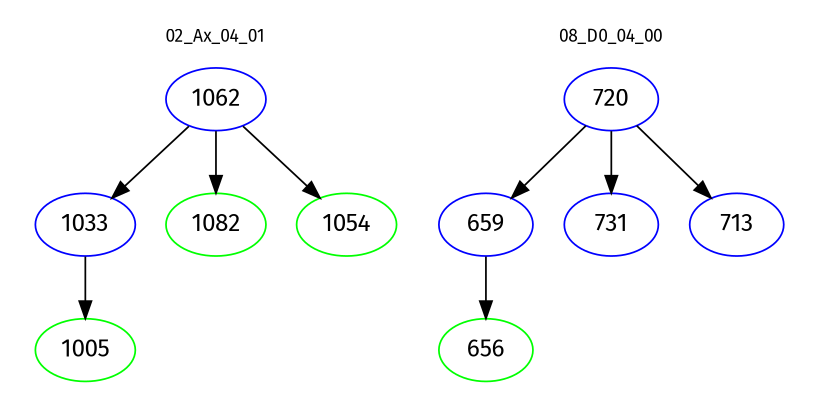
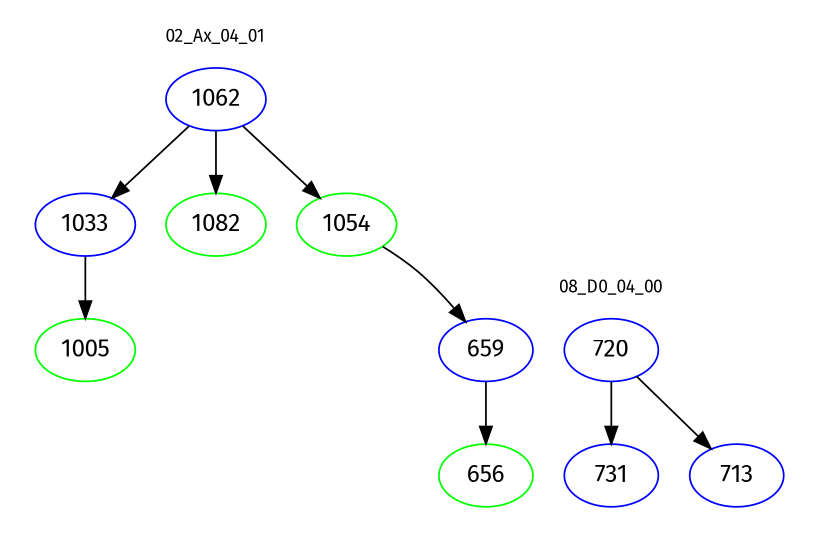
(555, 156) -> (436, 289)
